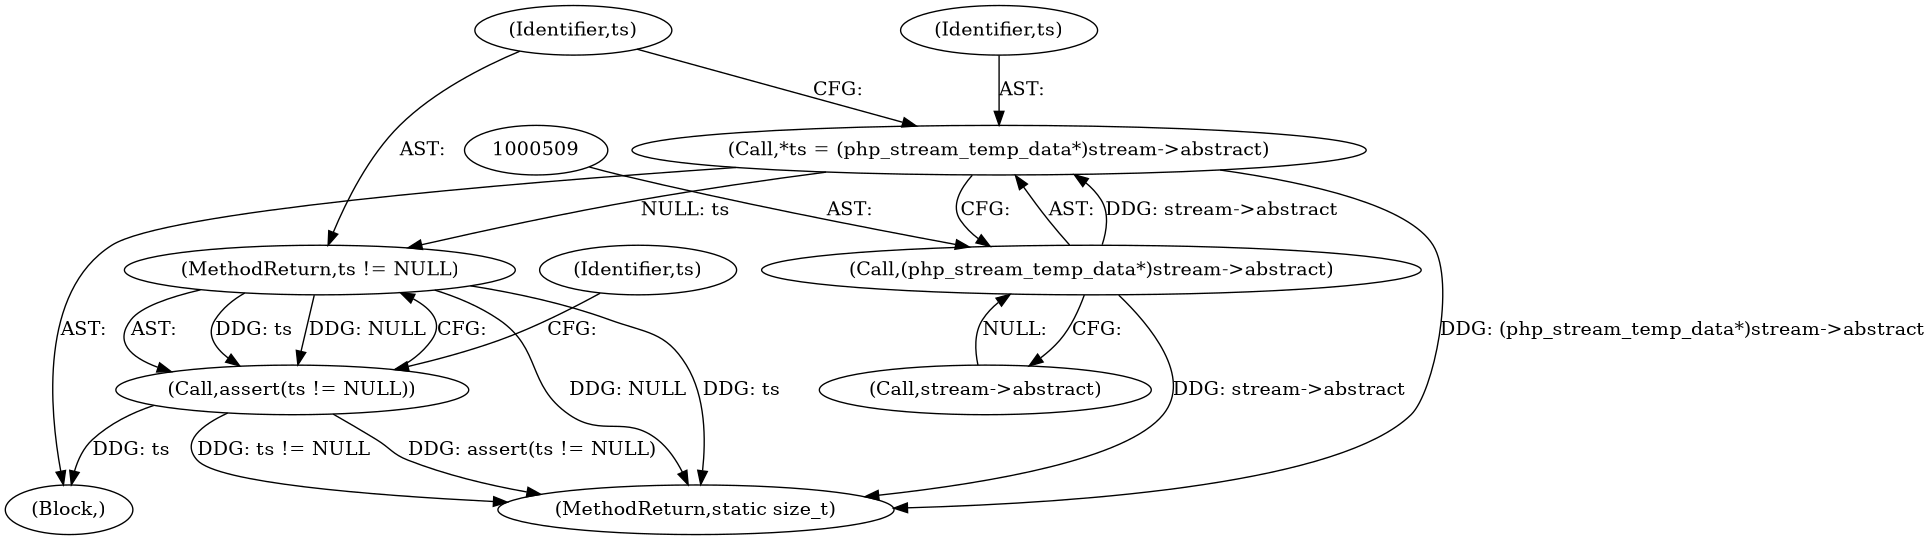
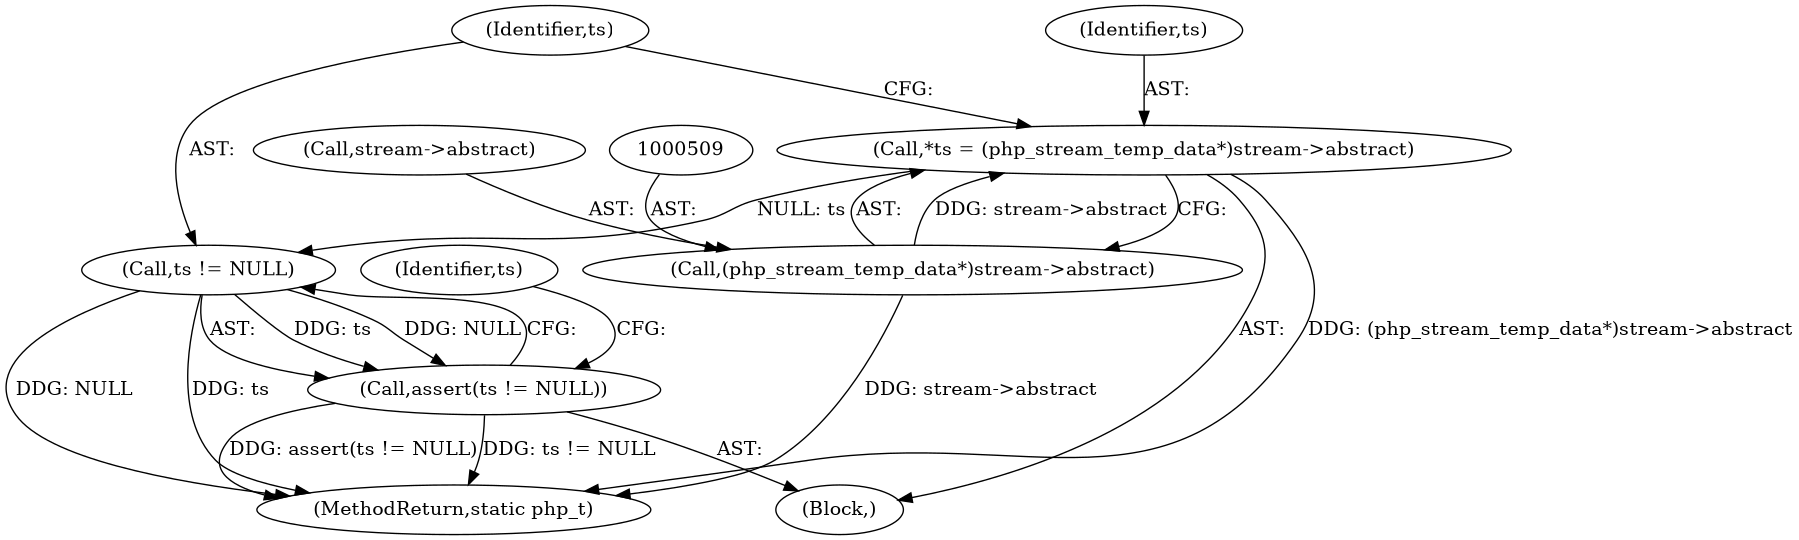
(320, 270) -> (209, 270)
(1018, 330) -> (615, 210)
(1068, 330) -> none
(132, 450) -> (743, 450)
(696, 510) -> (454, 510)
